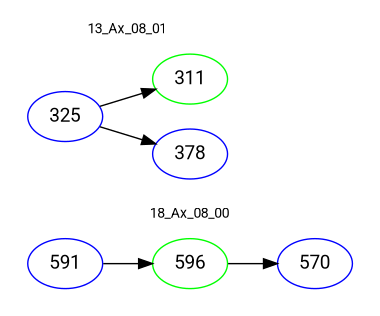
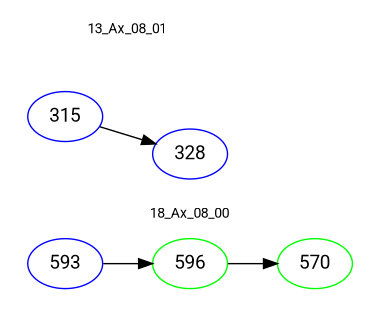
(190, 79) -> none
(65, 117) -> (65, 117)
(190, 154) -> (190, 154)
(65, 264) -> (65, 264)
(315, 264) -> (315, 264)
